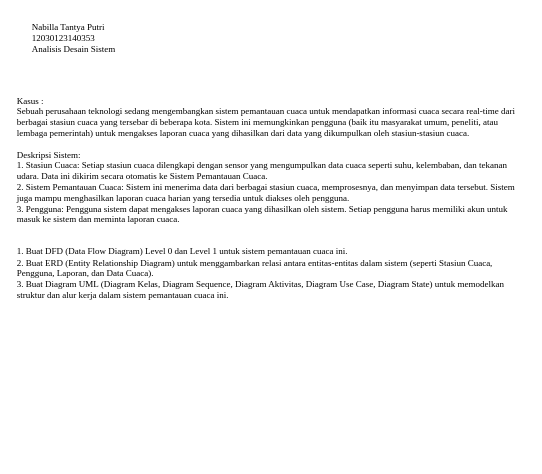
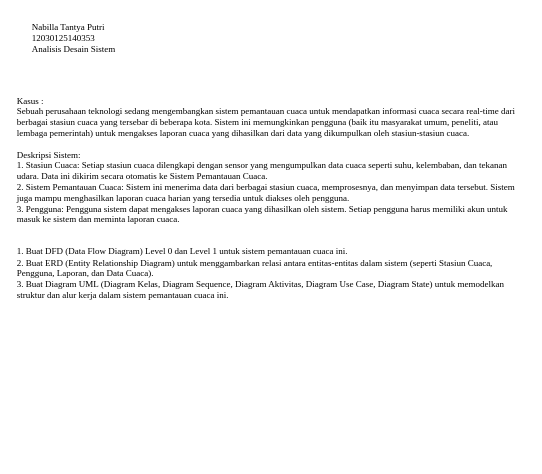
(79, 38) -> (79, 38)
